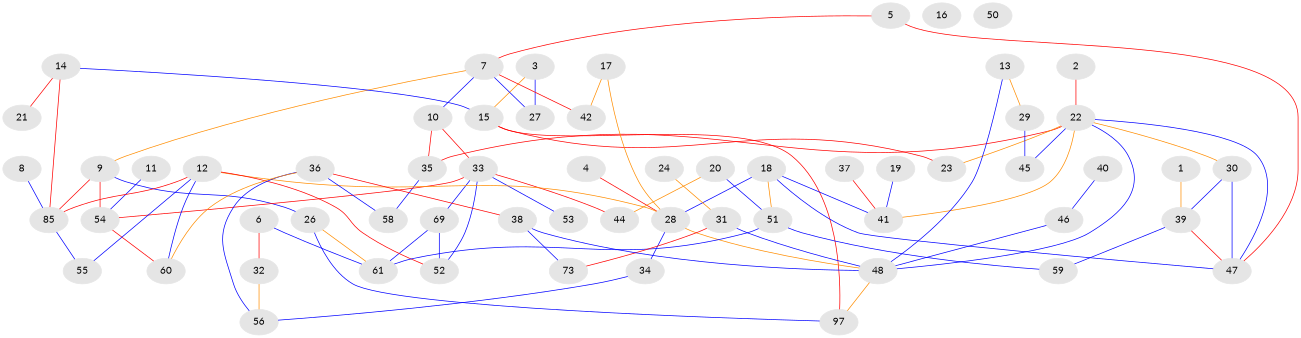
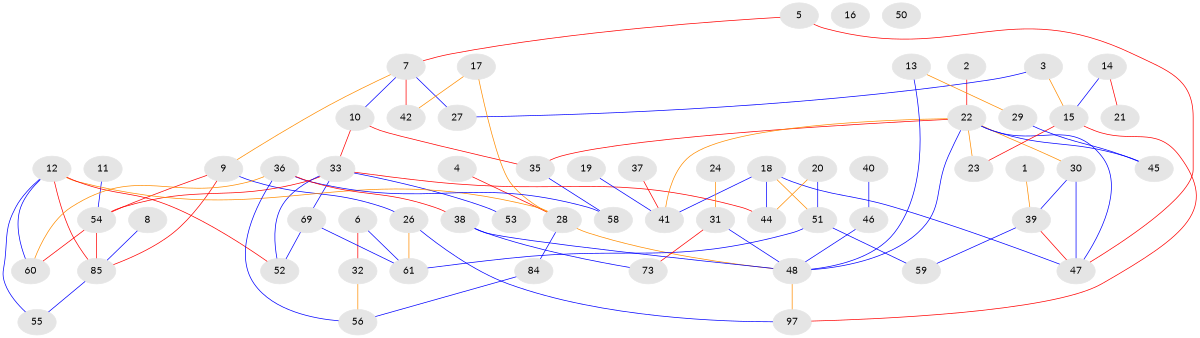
(55, 143) -> (97, 246)
(719, 195) -> (767, 195)
(645, 271) -> (534, 271)
